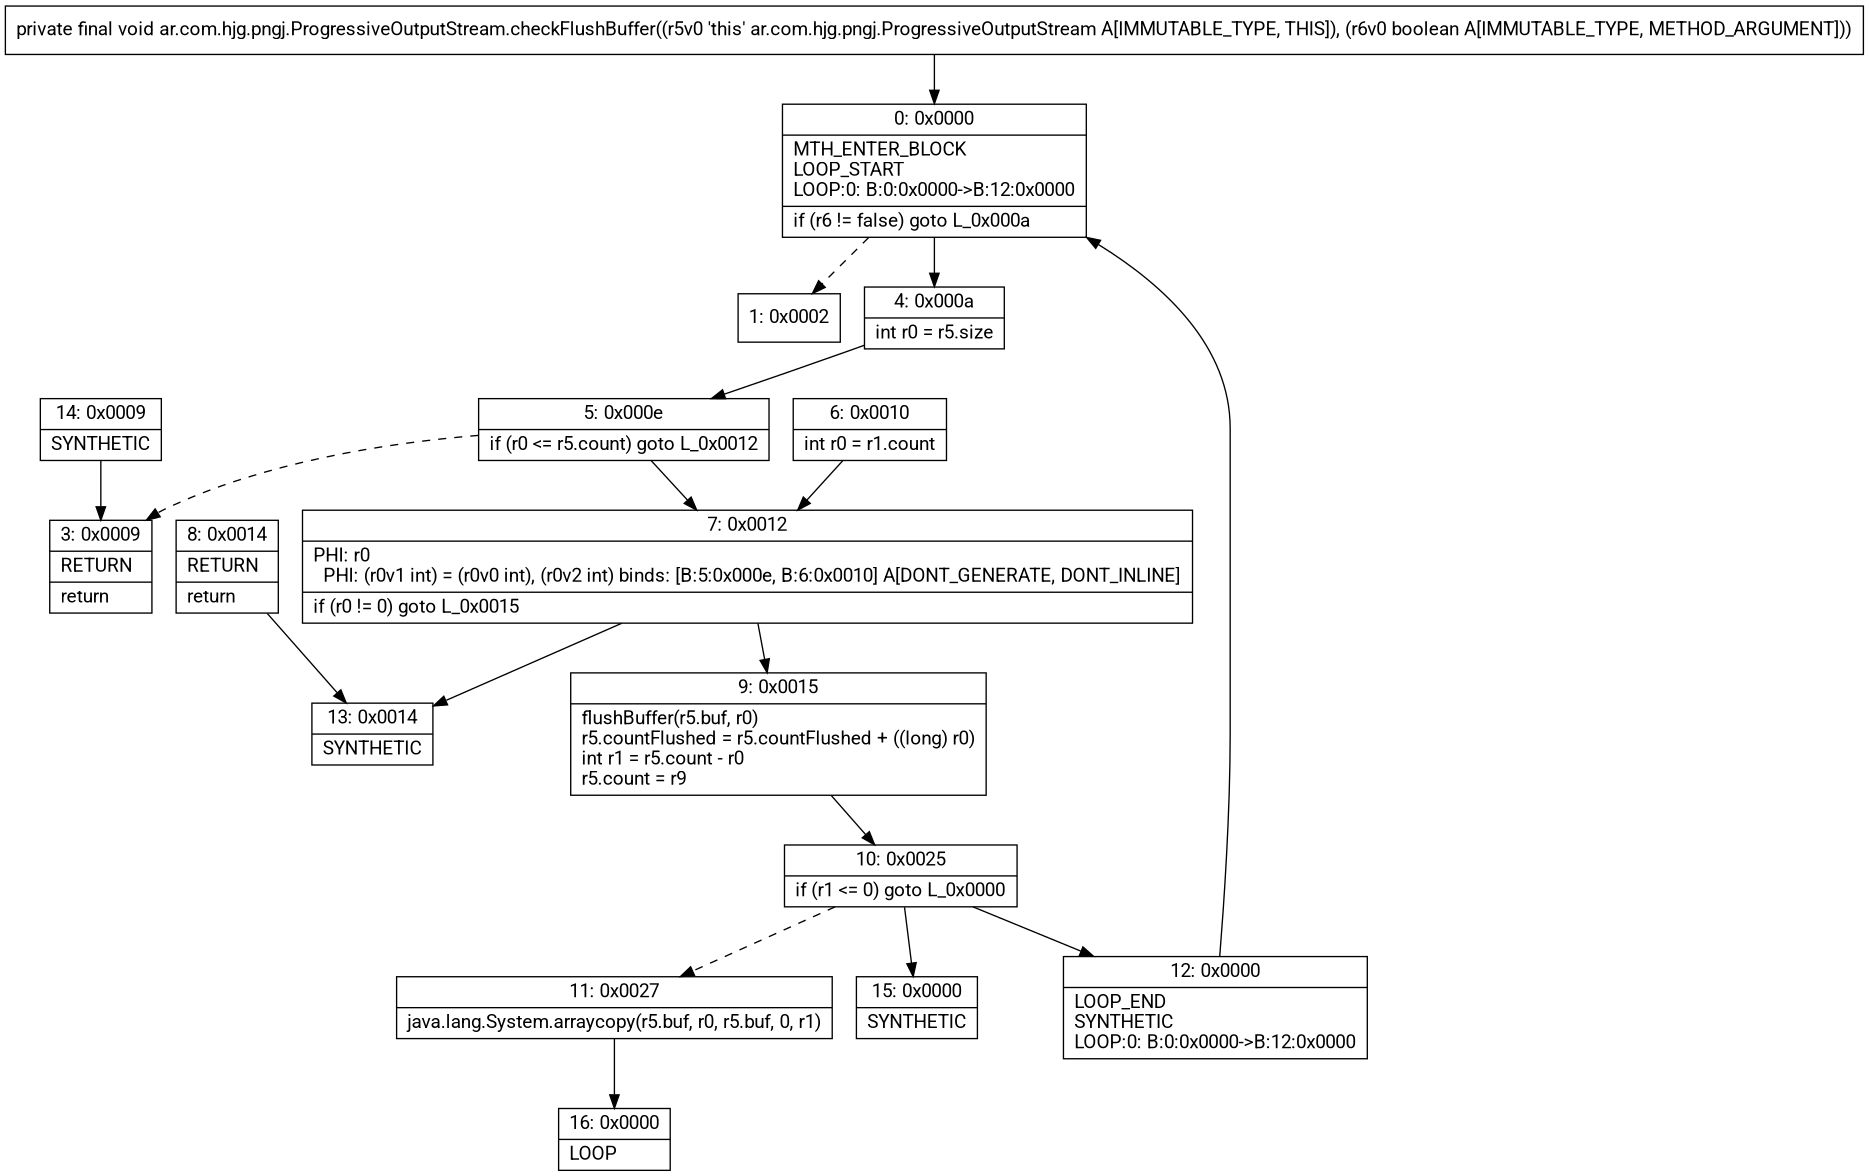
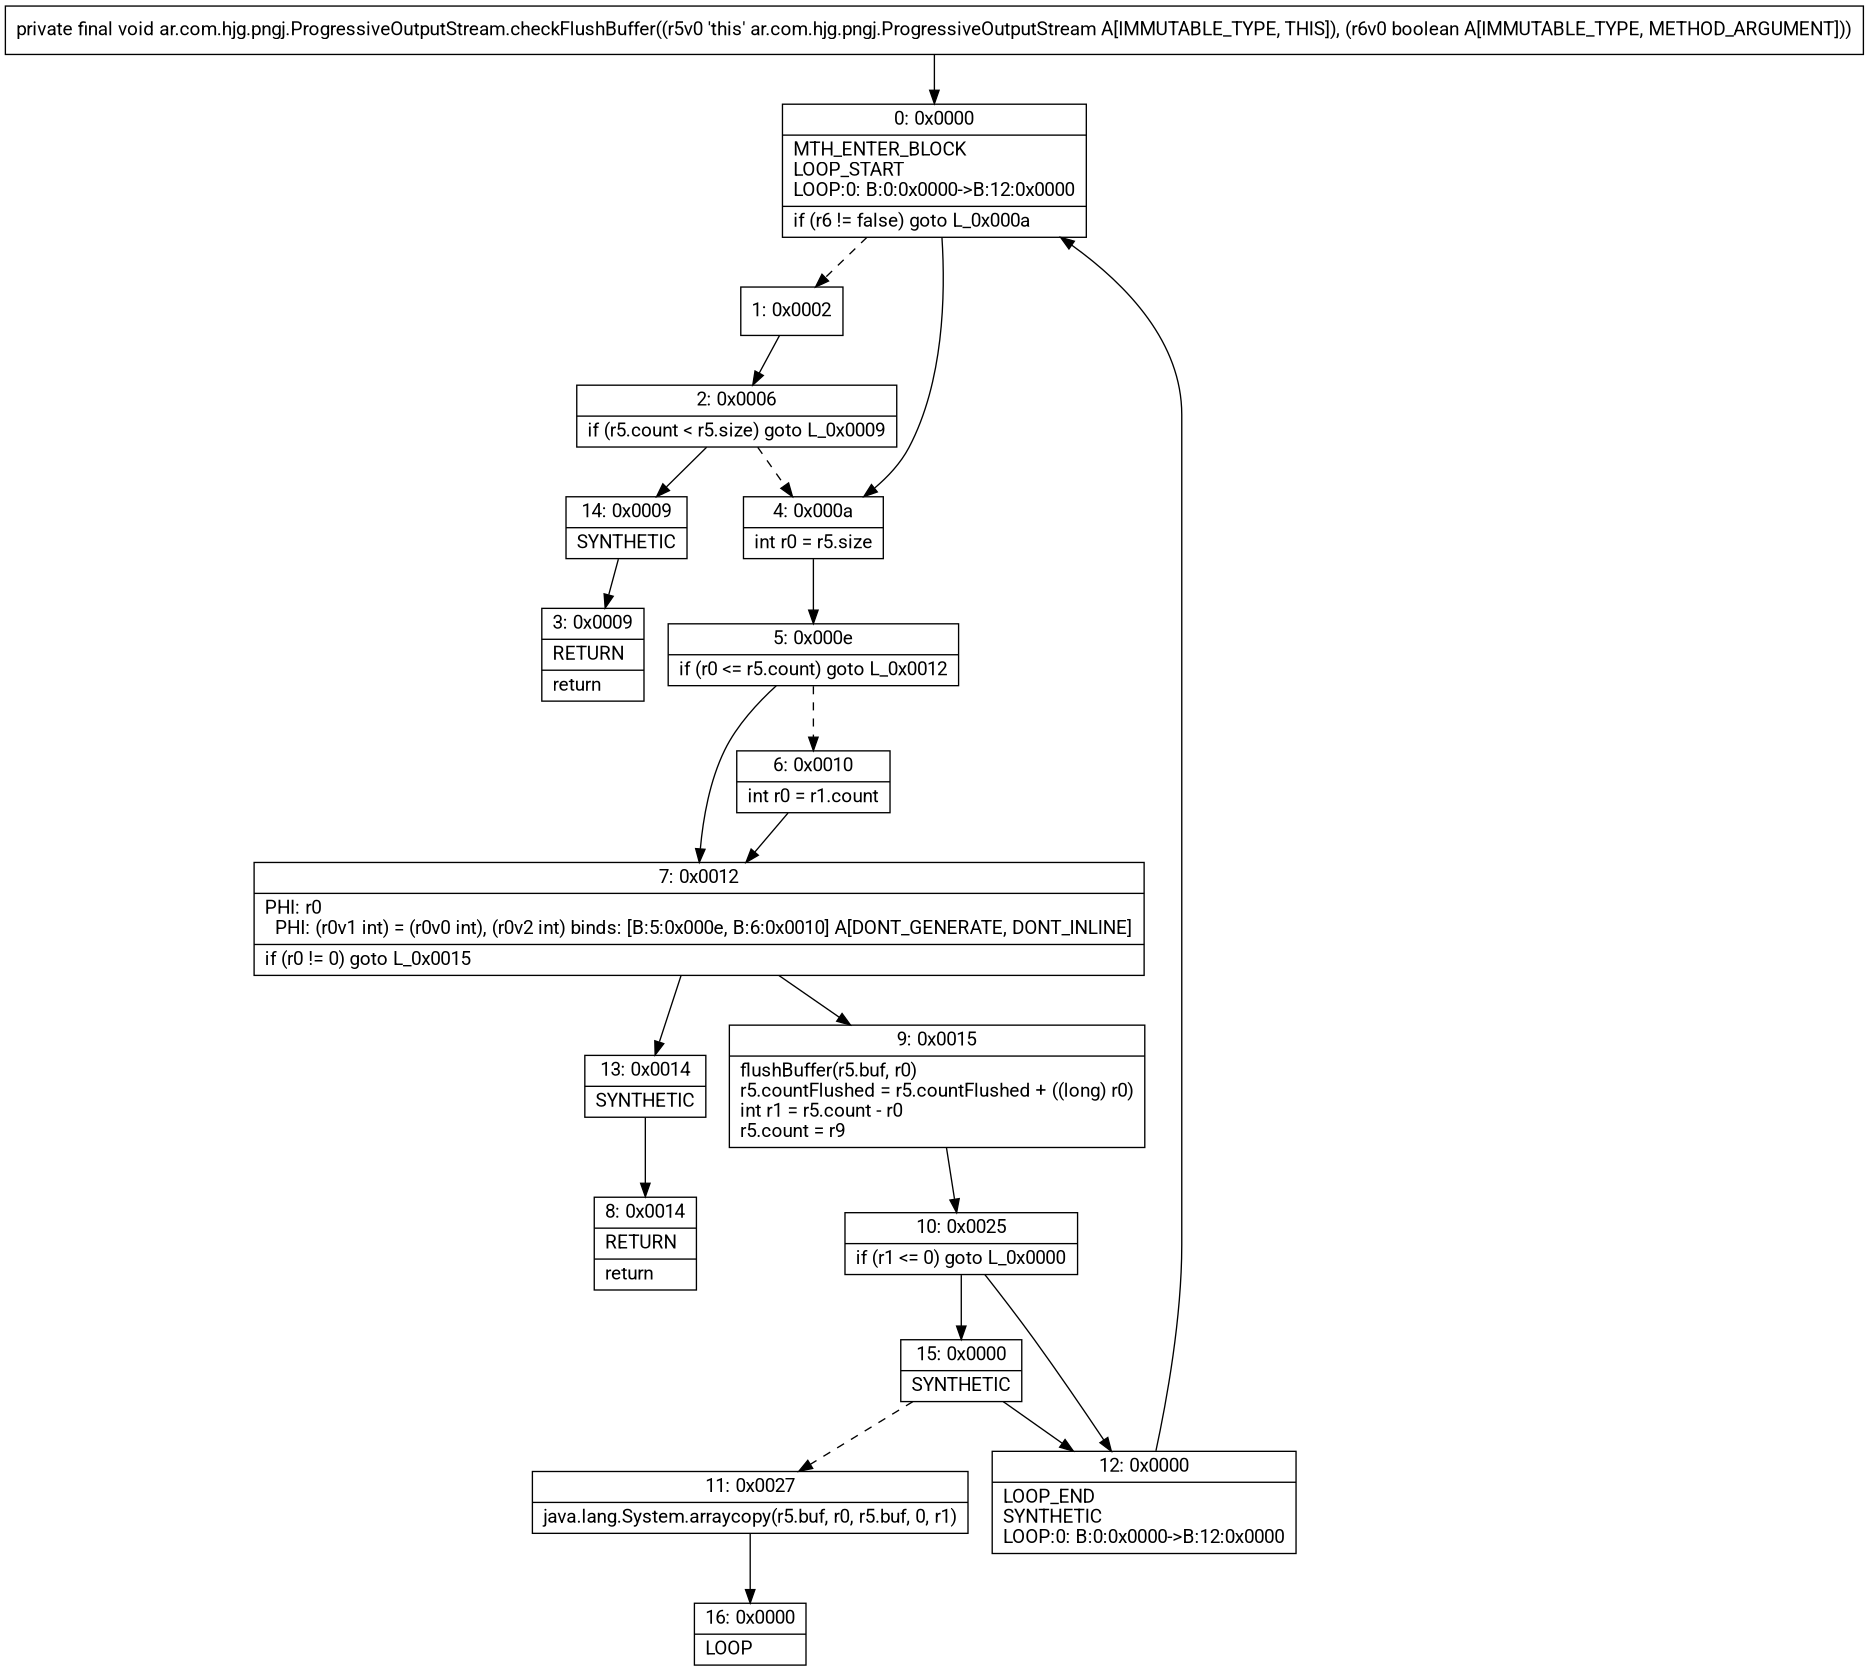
none -> (737, 416)
(314, 460) -> (813, 712)
(302, 653) -> (645, 1150)
(764, 939) -> (862, 1433)
none -> (1033, 1422)
